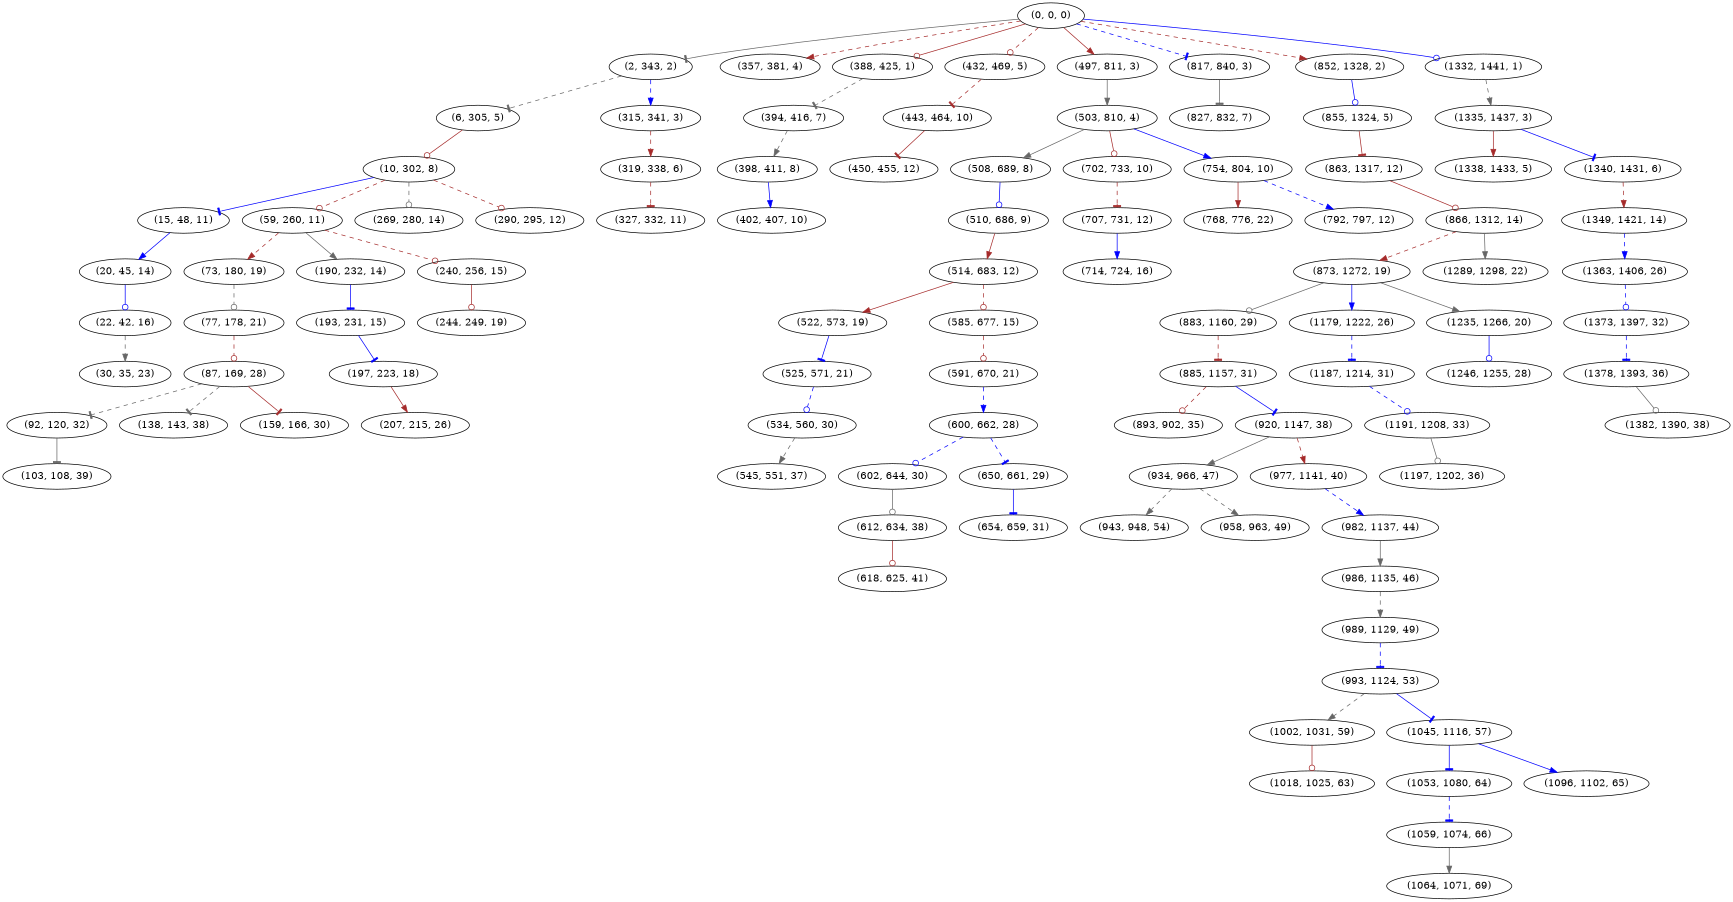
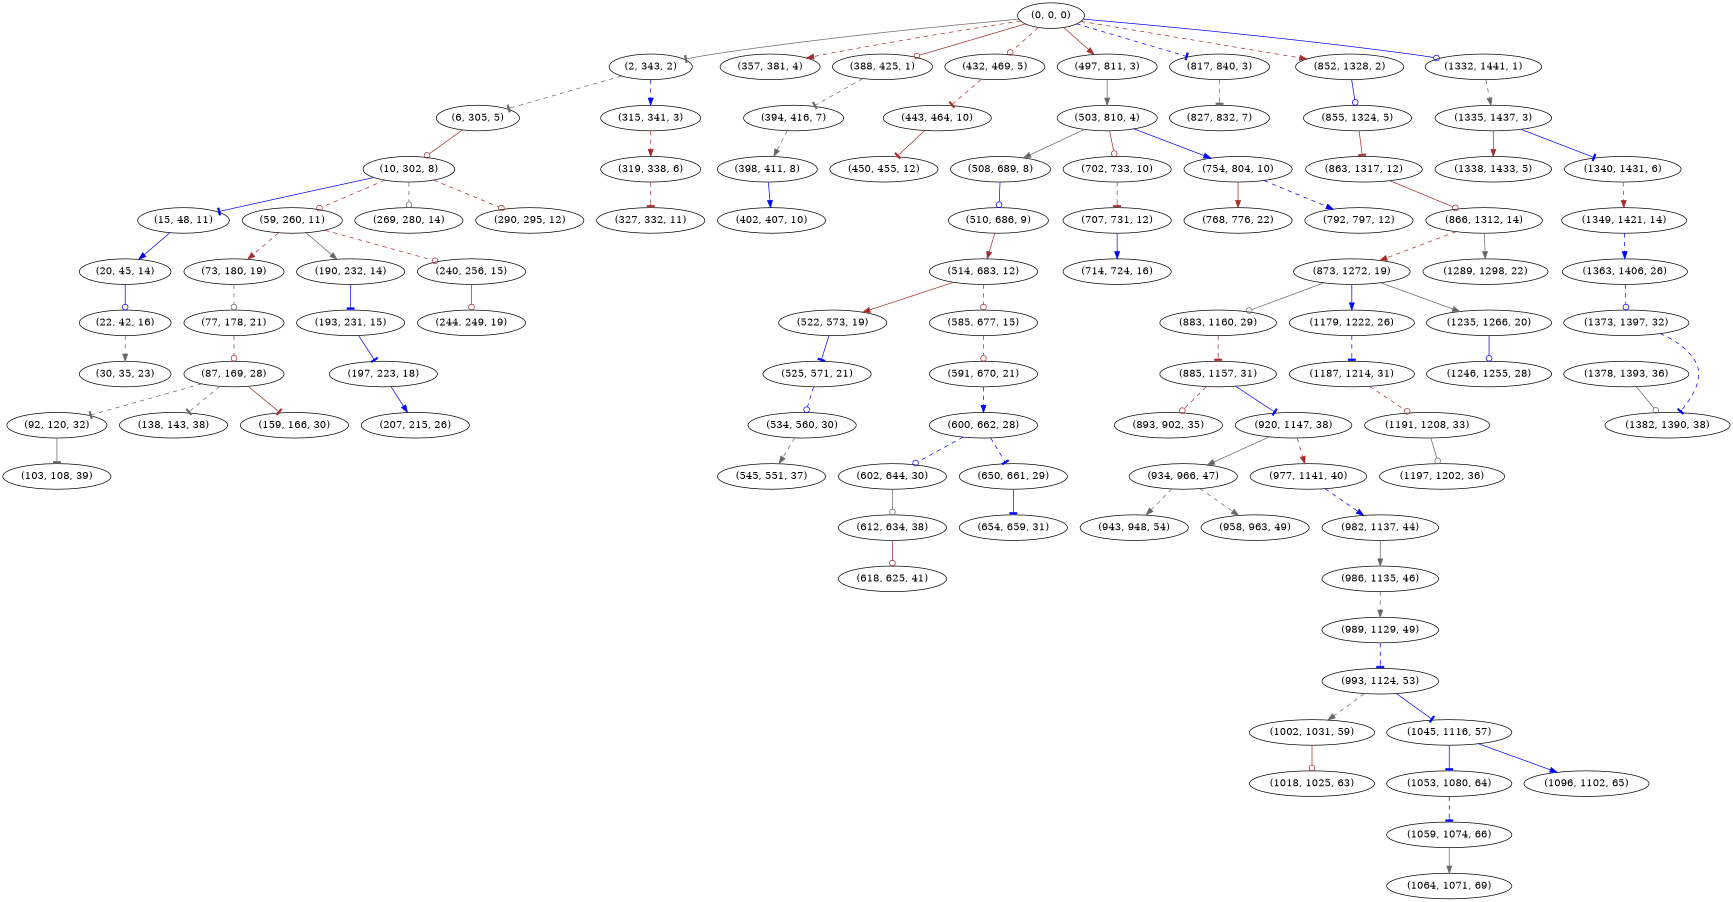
(1220, 91) -> (1220, 91)
(1626, 347) -> (1697, 365)
(397, 396) -> (397, 396)
(1387, 398) -> (1387, 398)
